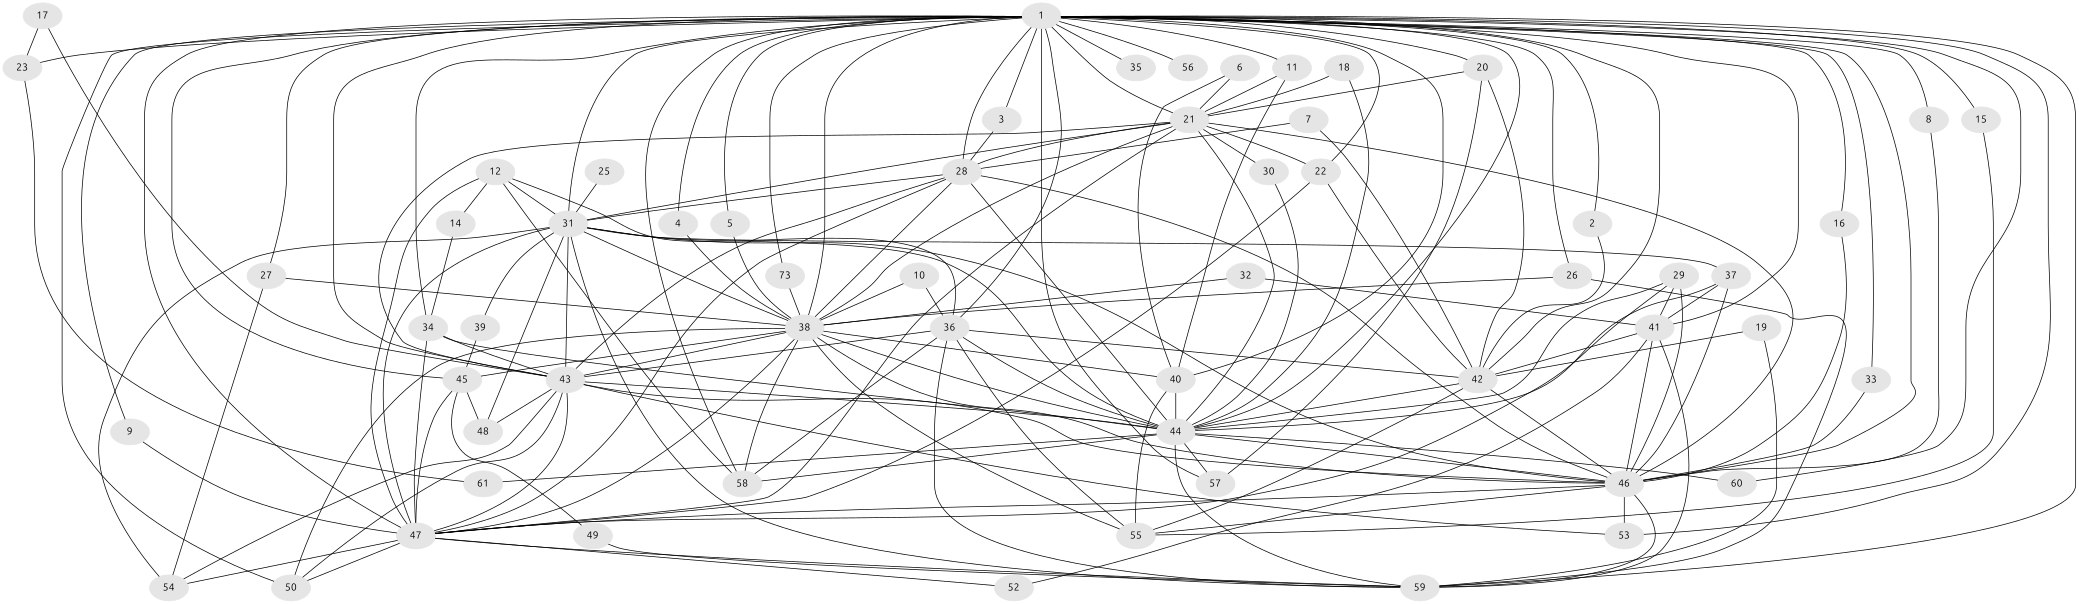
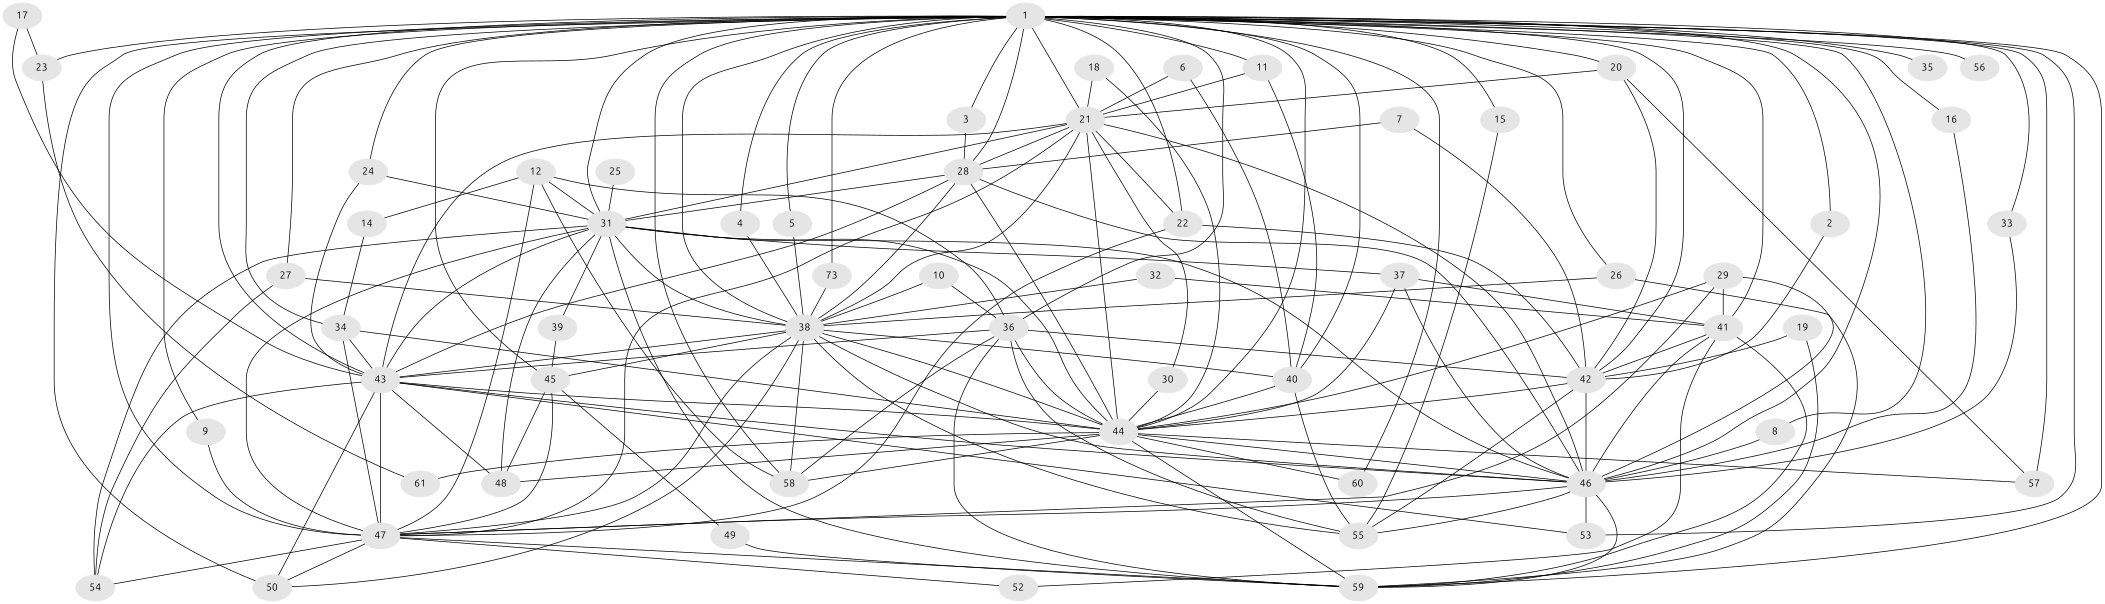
none -> (368, 172)
(709, 307) -> none
none -> (810, 458)
